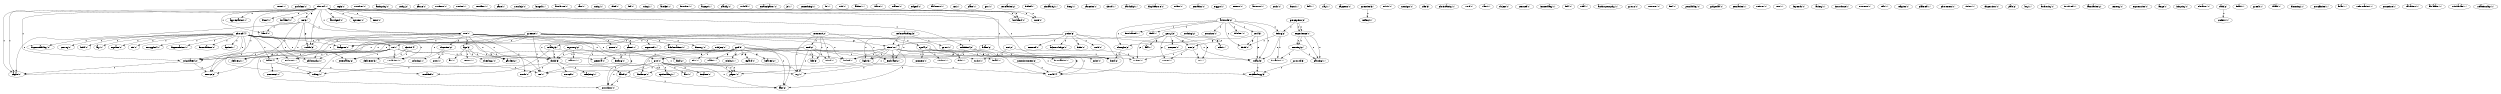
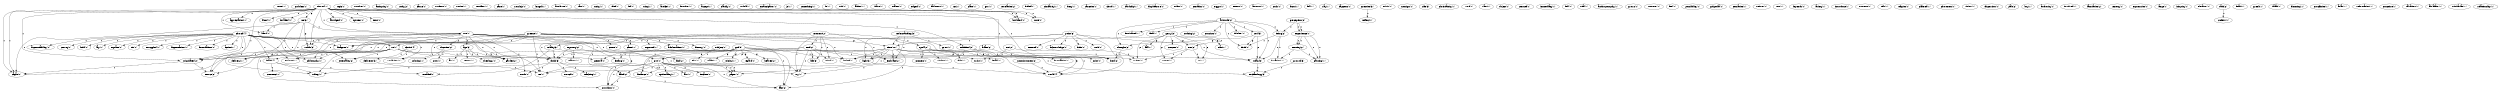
(394, 53) -> (450, 56)
